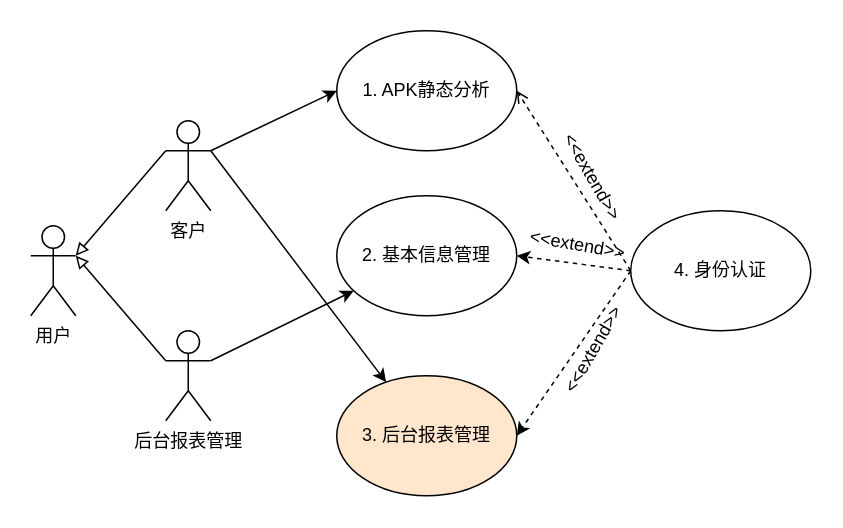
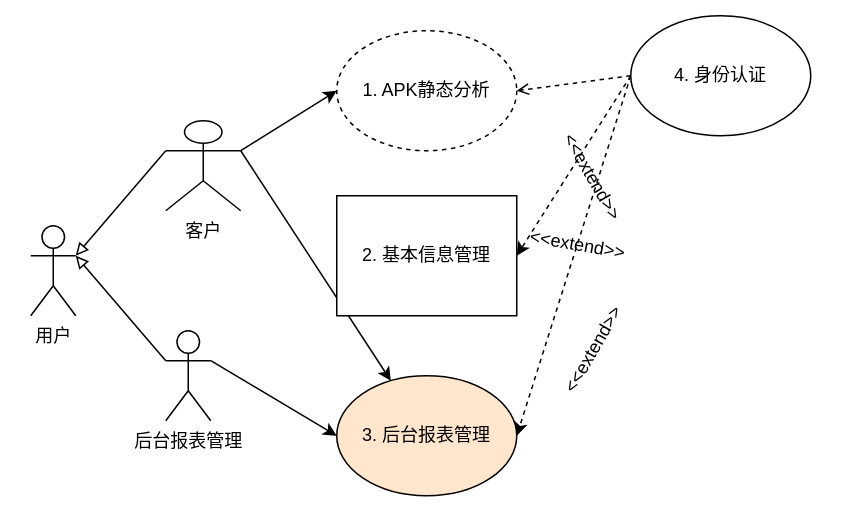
(427, 91) -> (427, 91)
(188, 166) -> (203, 166)
(427, 256) -> (427, 256)
(721, 271) -> (721, 76)
(278, 328) -> (270, 396)
